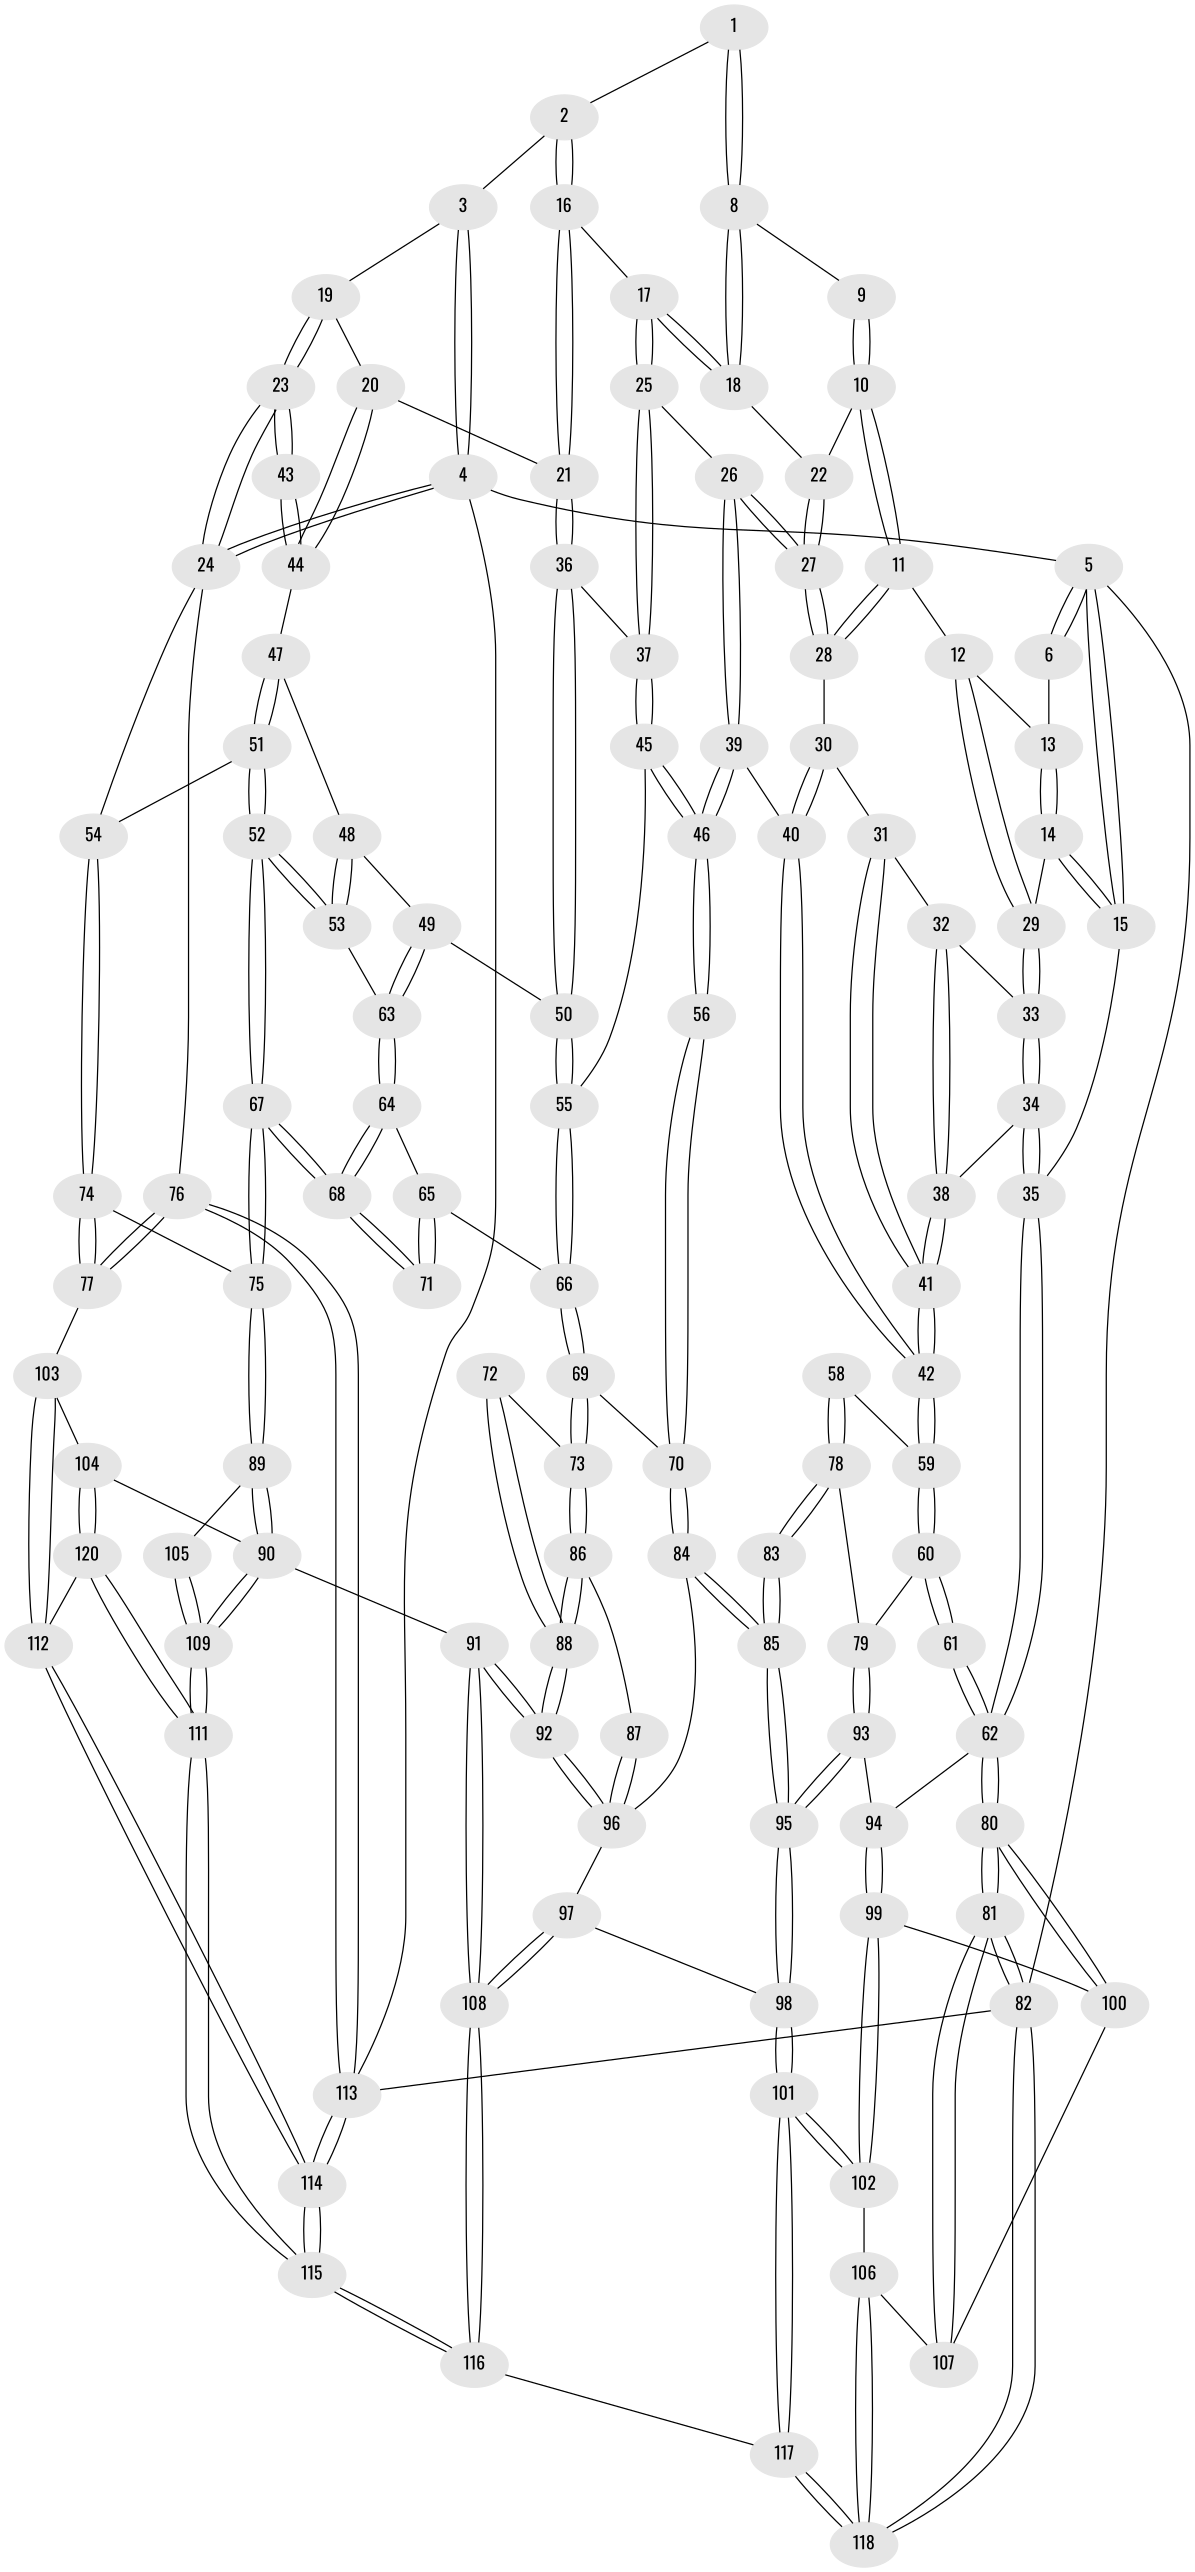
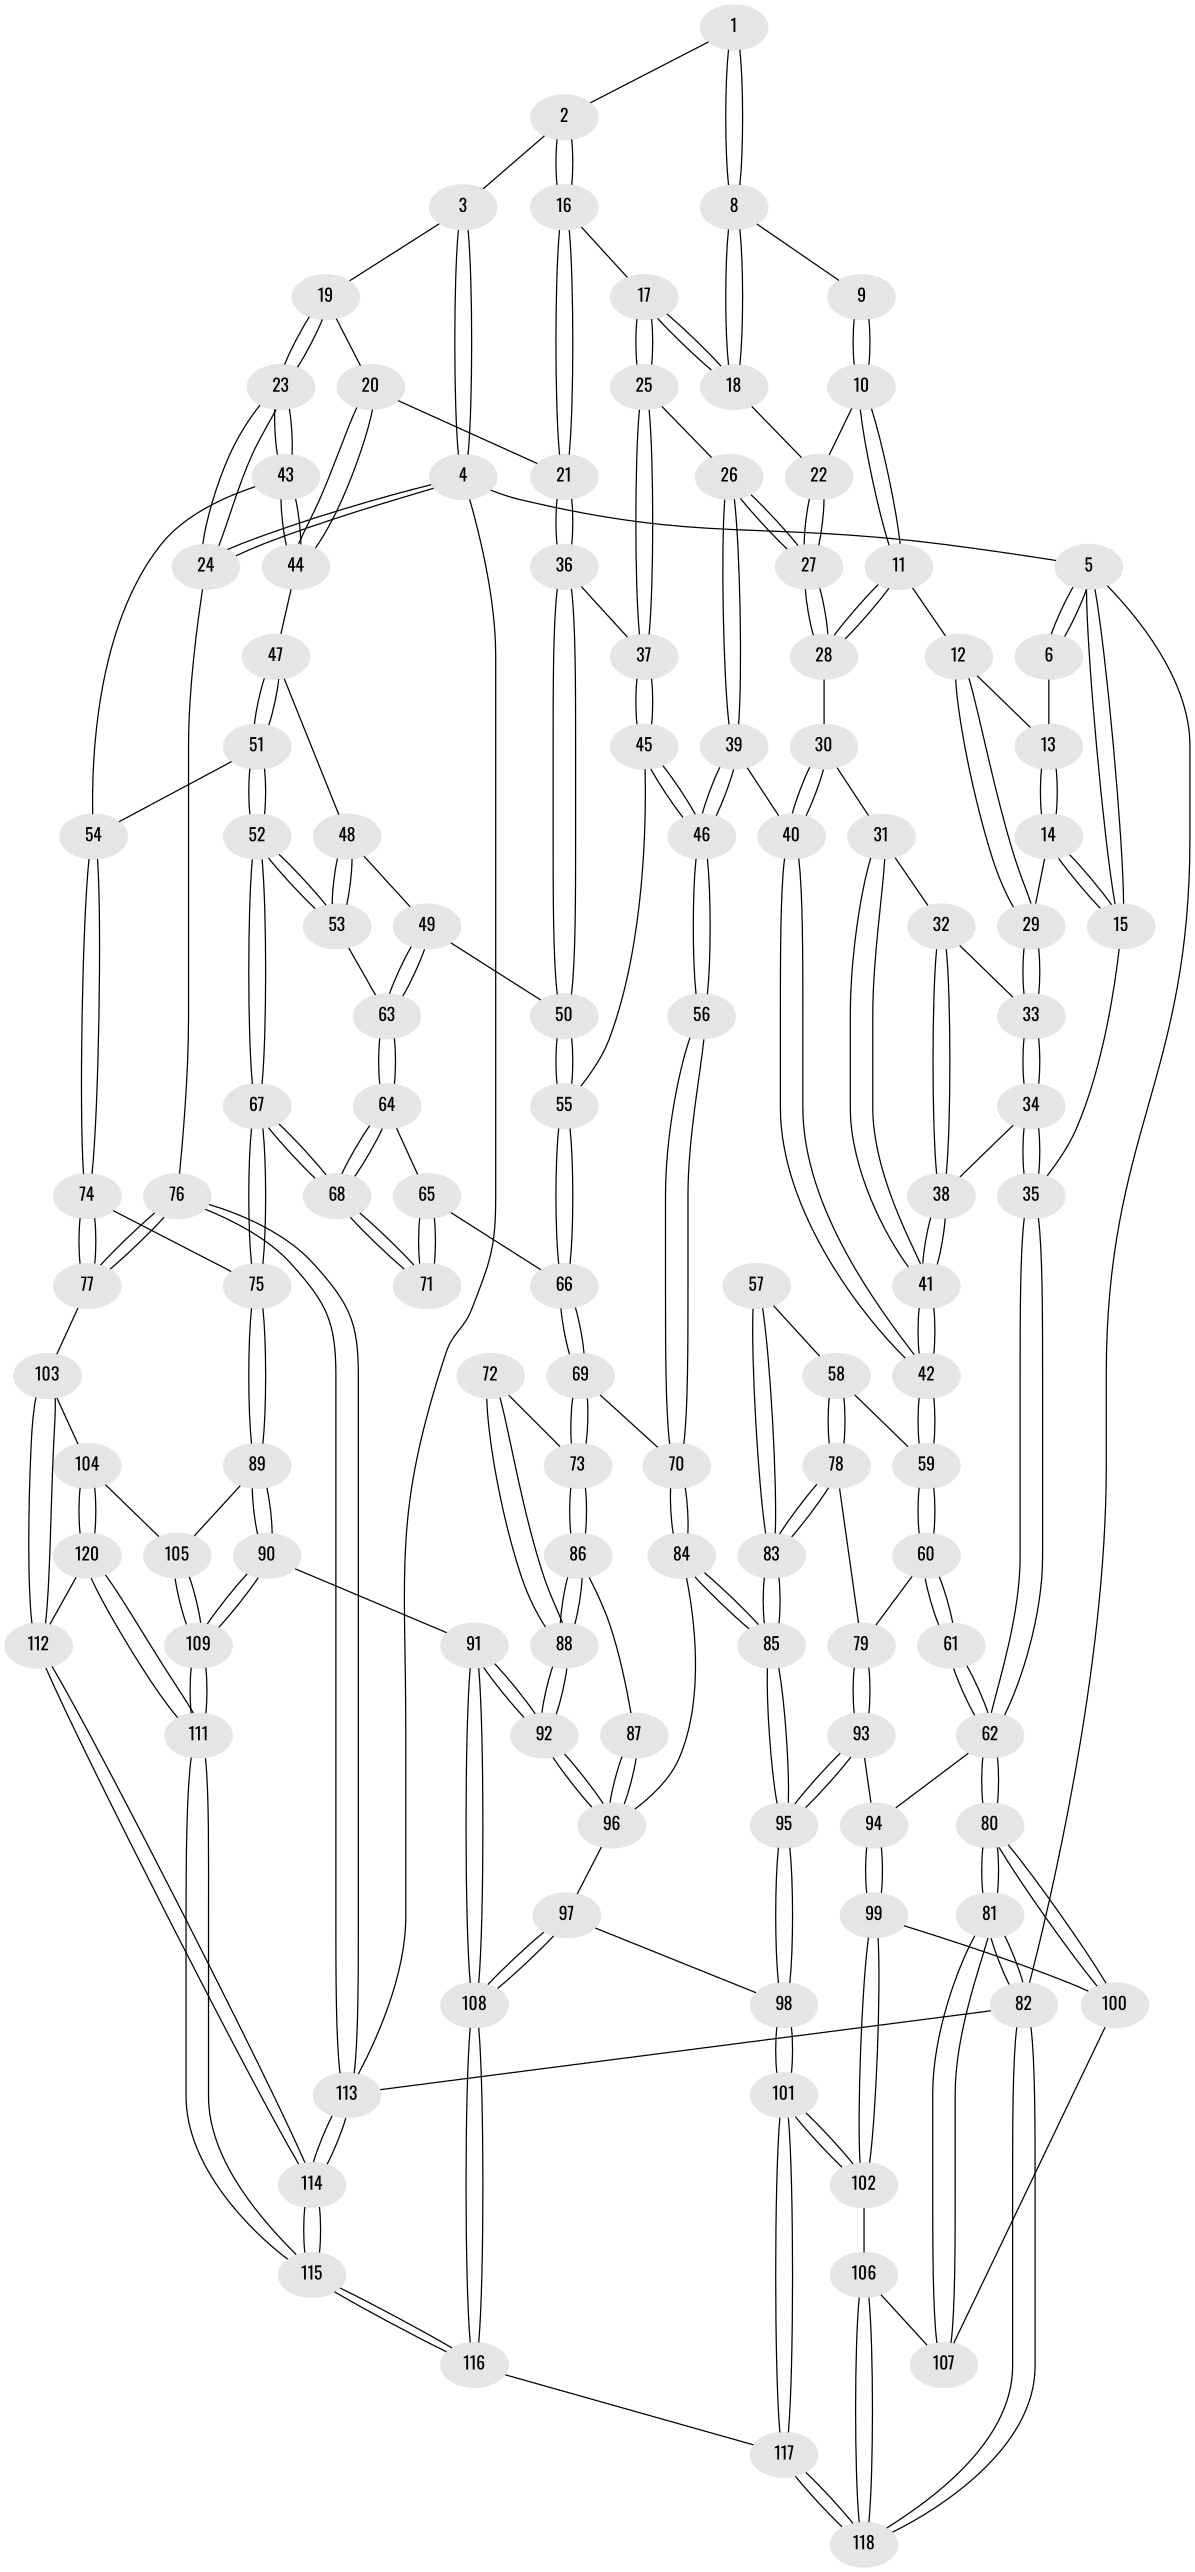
(143, 699) -> (121, 620)
none -> (757, 1286)
(177, 1511) -> (132, 1511)
